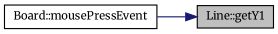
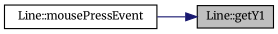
(81, 17) -> (81, 17)
